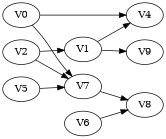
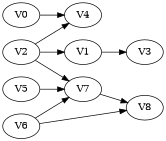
(111, 34) -> (49, 35)
(49, 47) -> (49, 110)
(145, 52) -> (145, 52)
